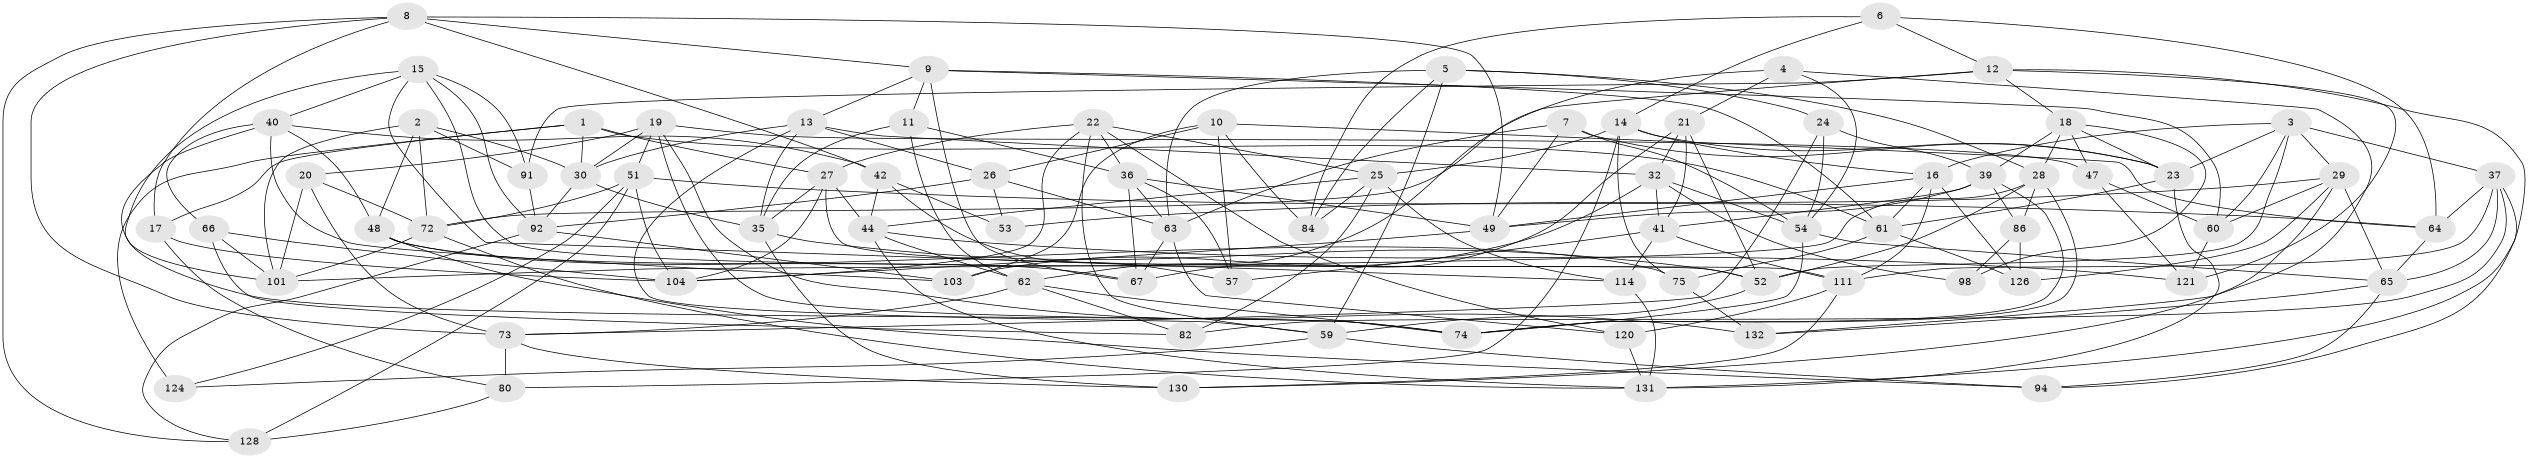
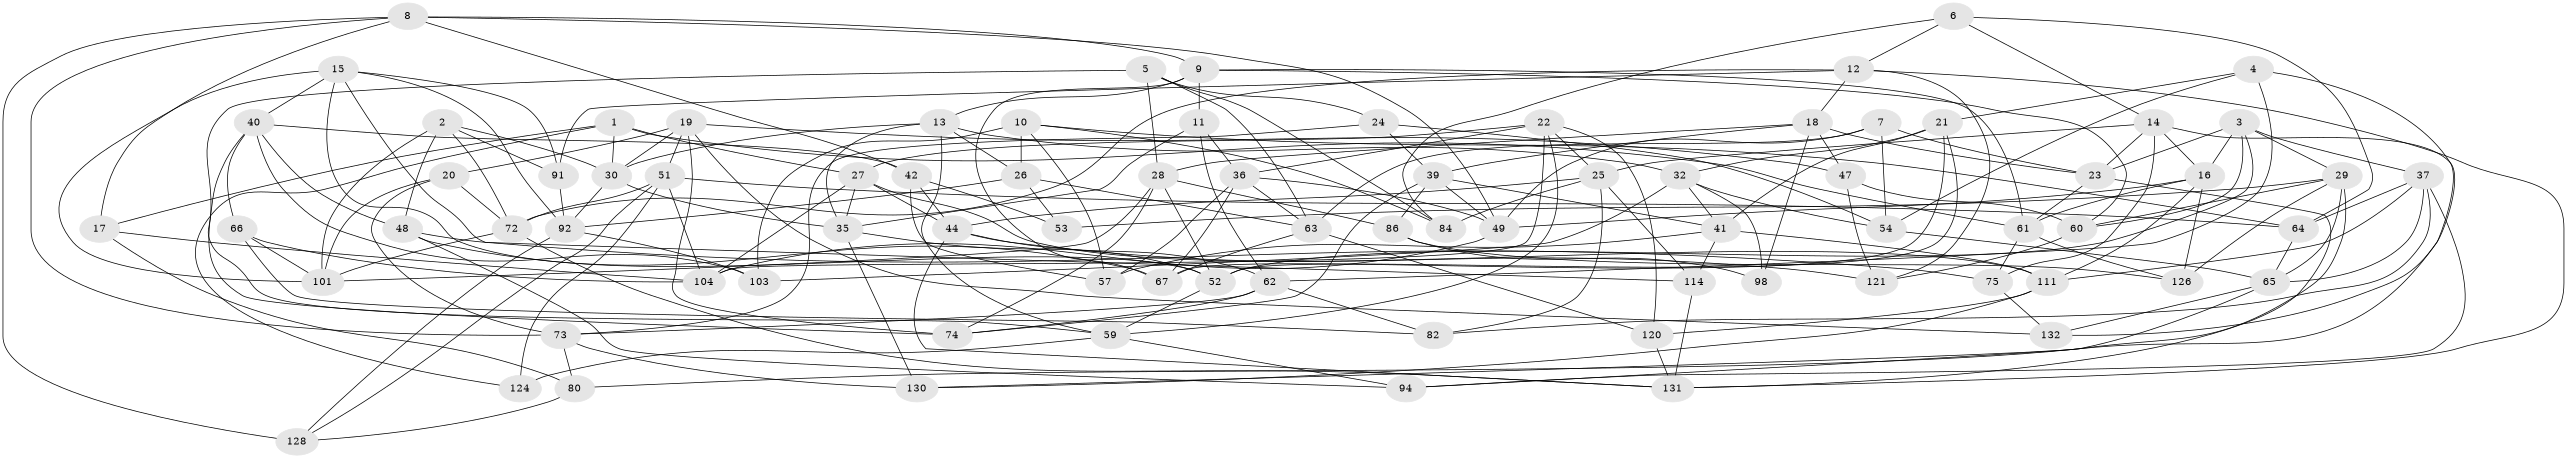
(1672, 314) -> none
